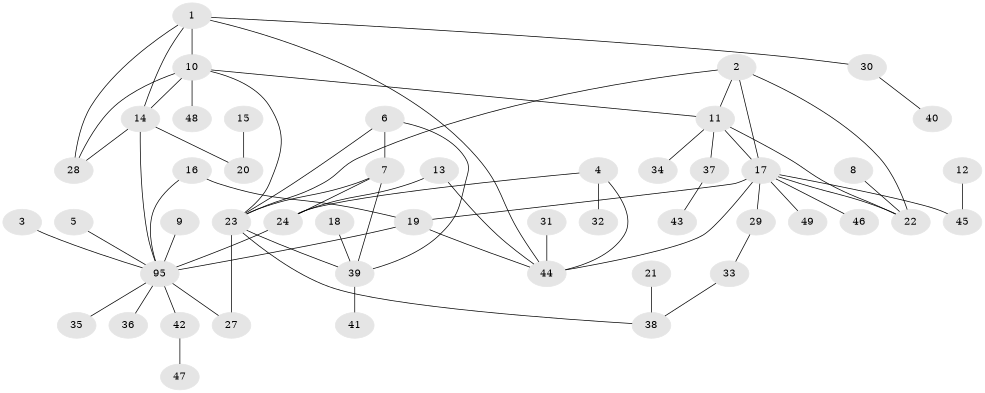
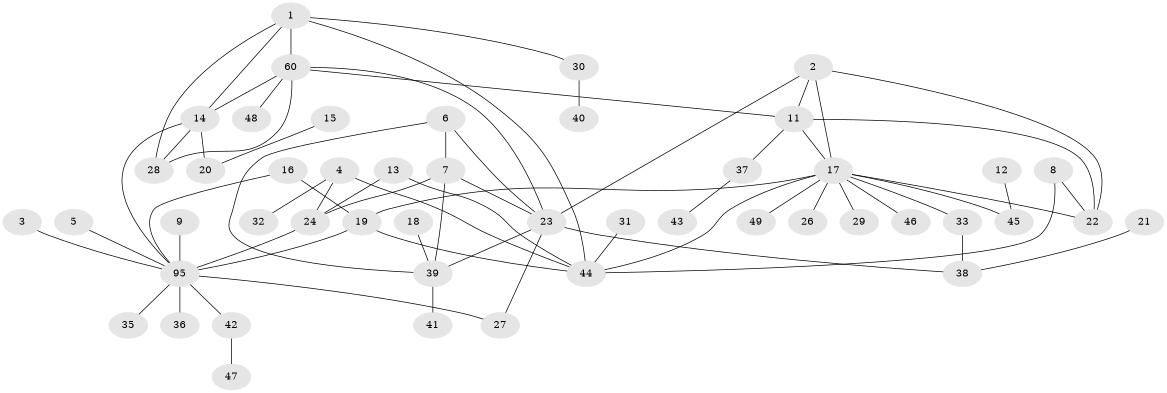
(192, 67) -> (291, 67)
(658, 171) -> none
none -> (808, 222)
(743, 248) -> (899, 195)
none -> (876, 262)
